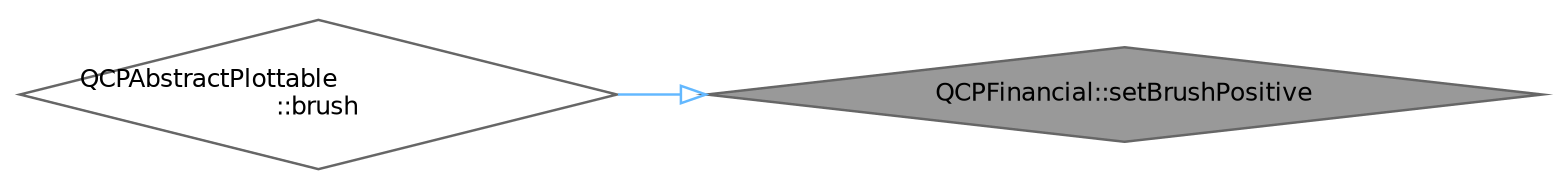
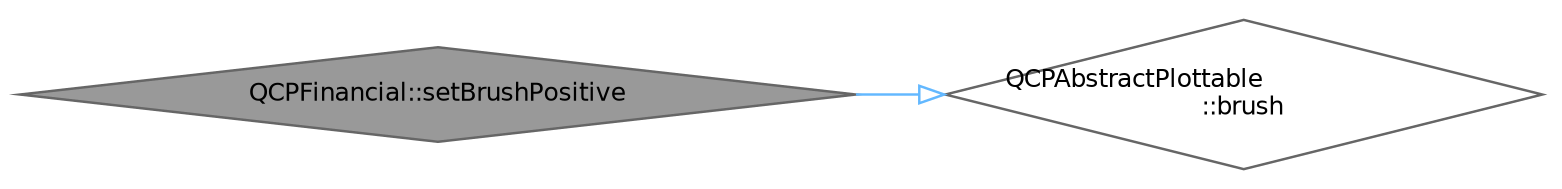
(649, 95) -> (888, 95)
